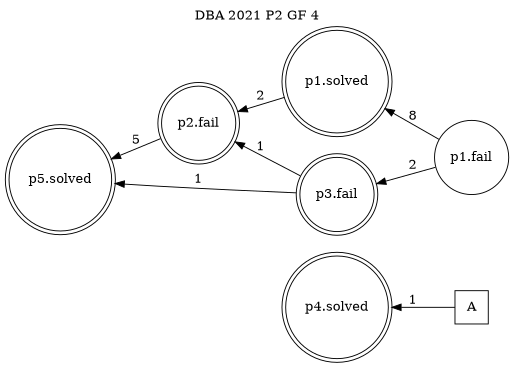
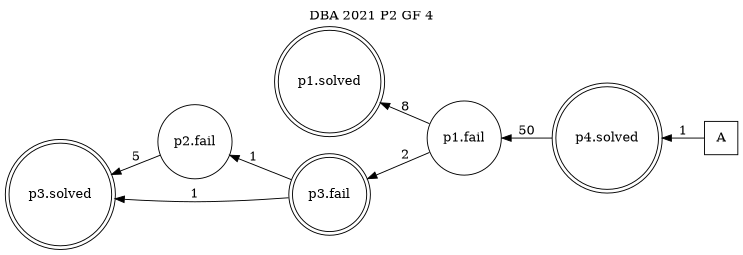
(266, 103) -> none
(199, 123) -> (195, 142)
none -> (532, 138)
(60, 180) -> (60, 194)
